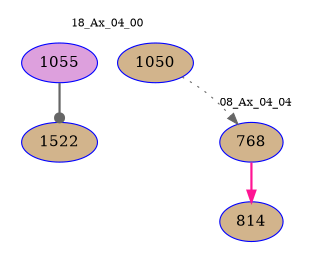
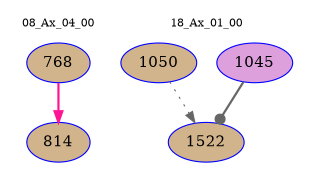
(108, 24) -> (207, 24)
(60, 63) -> (255, 63)
(218, 103) -> (179, 98)
(256, 103) -> (58, 24)
